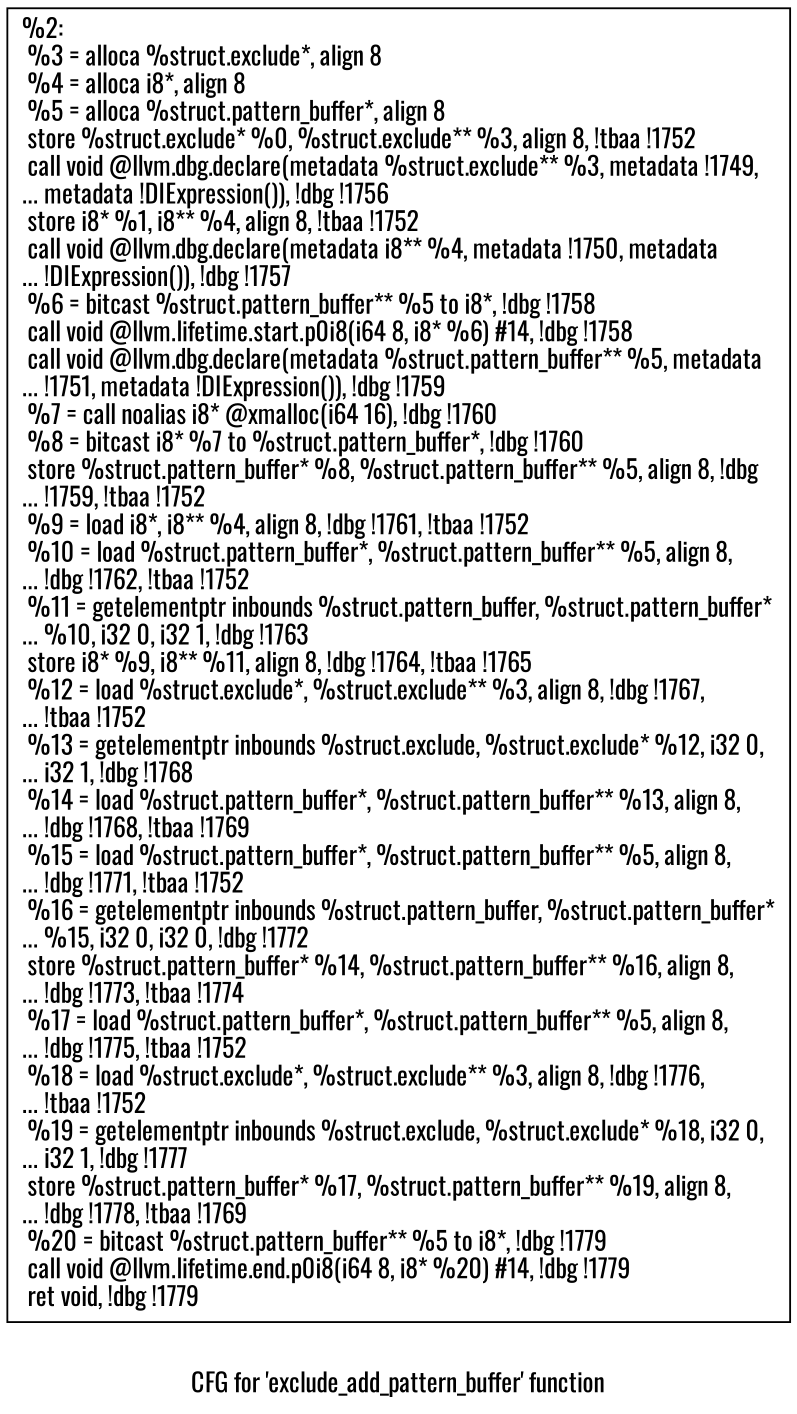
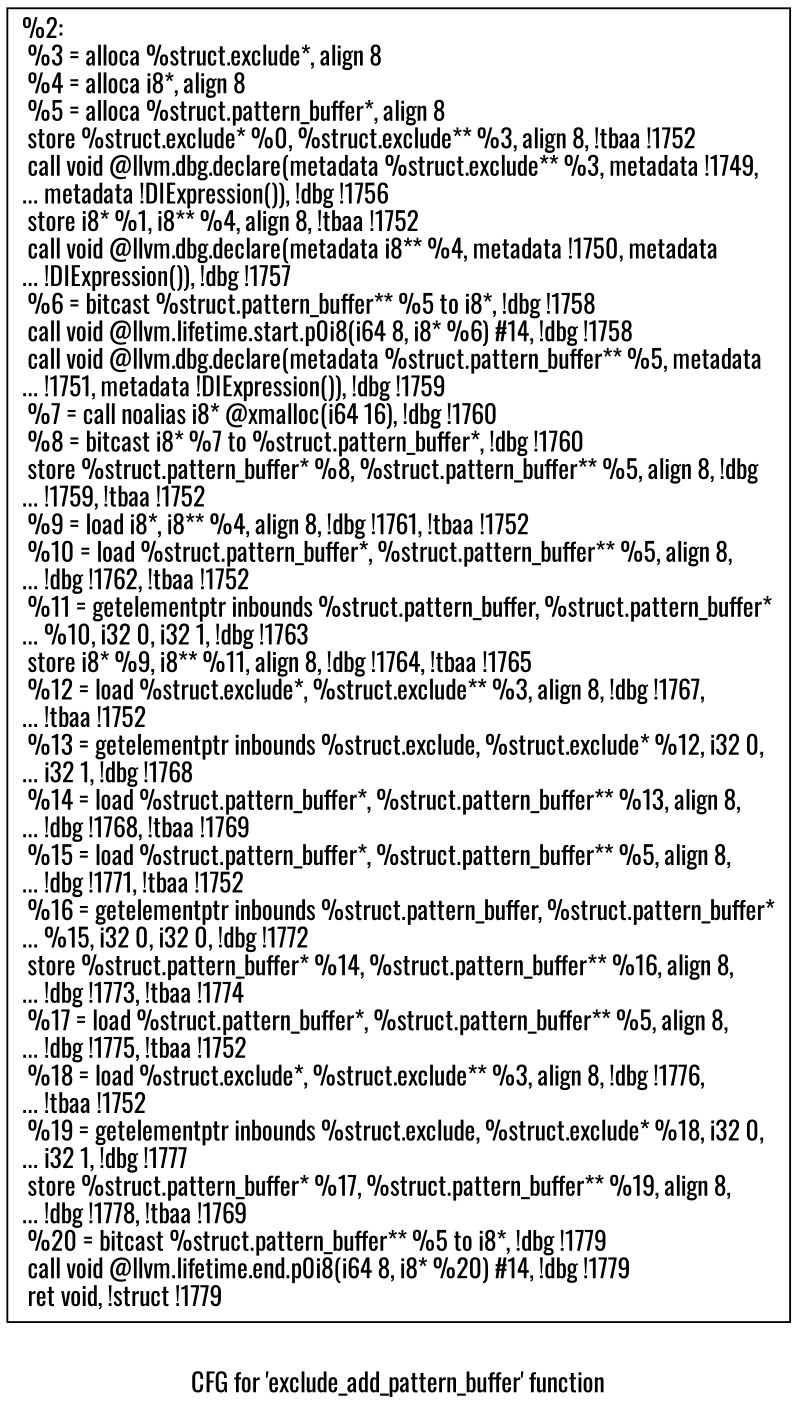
(111, 1298) -> (122, 1298)
